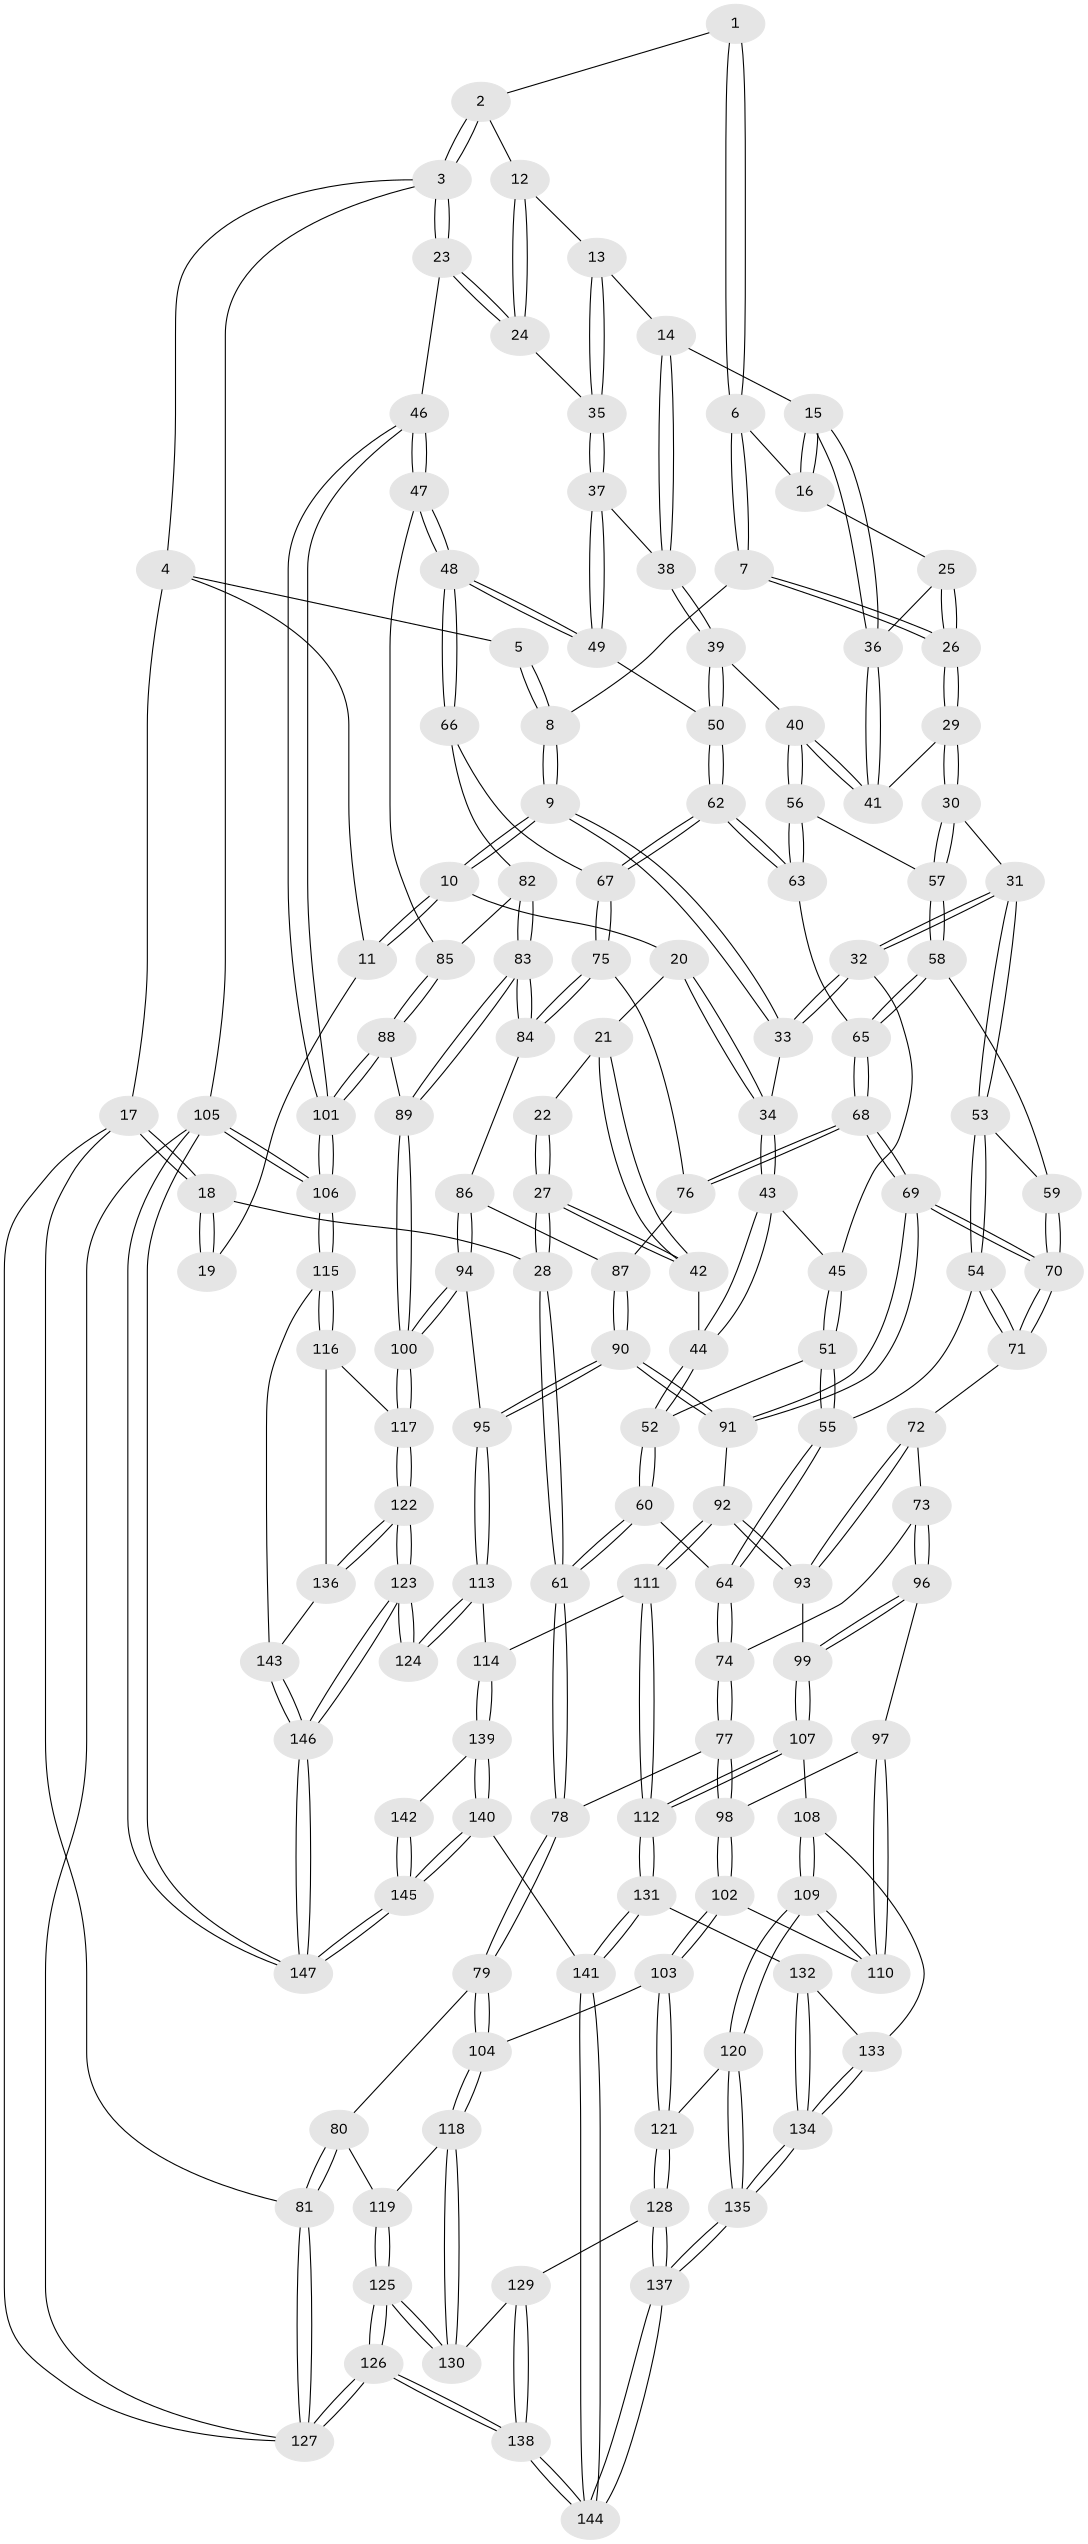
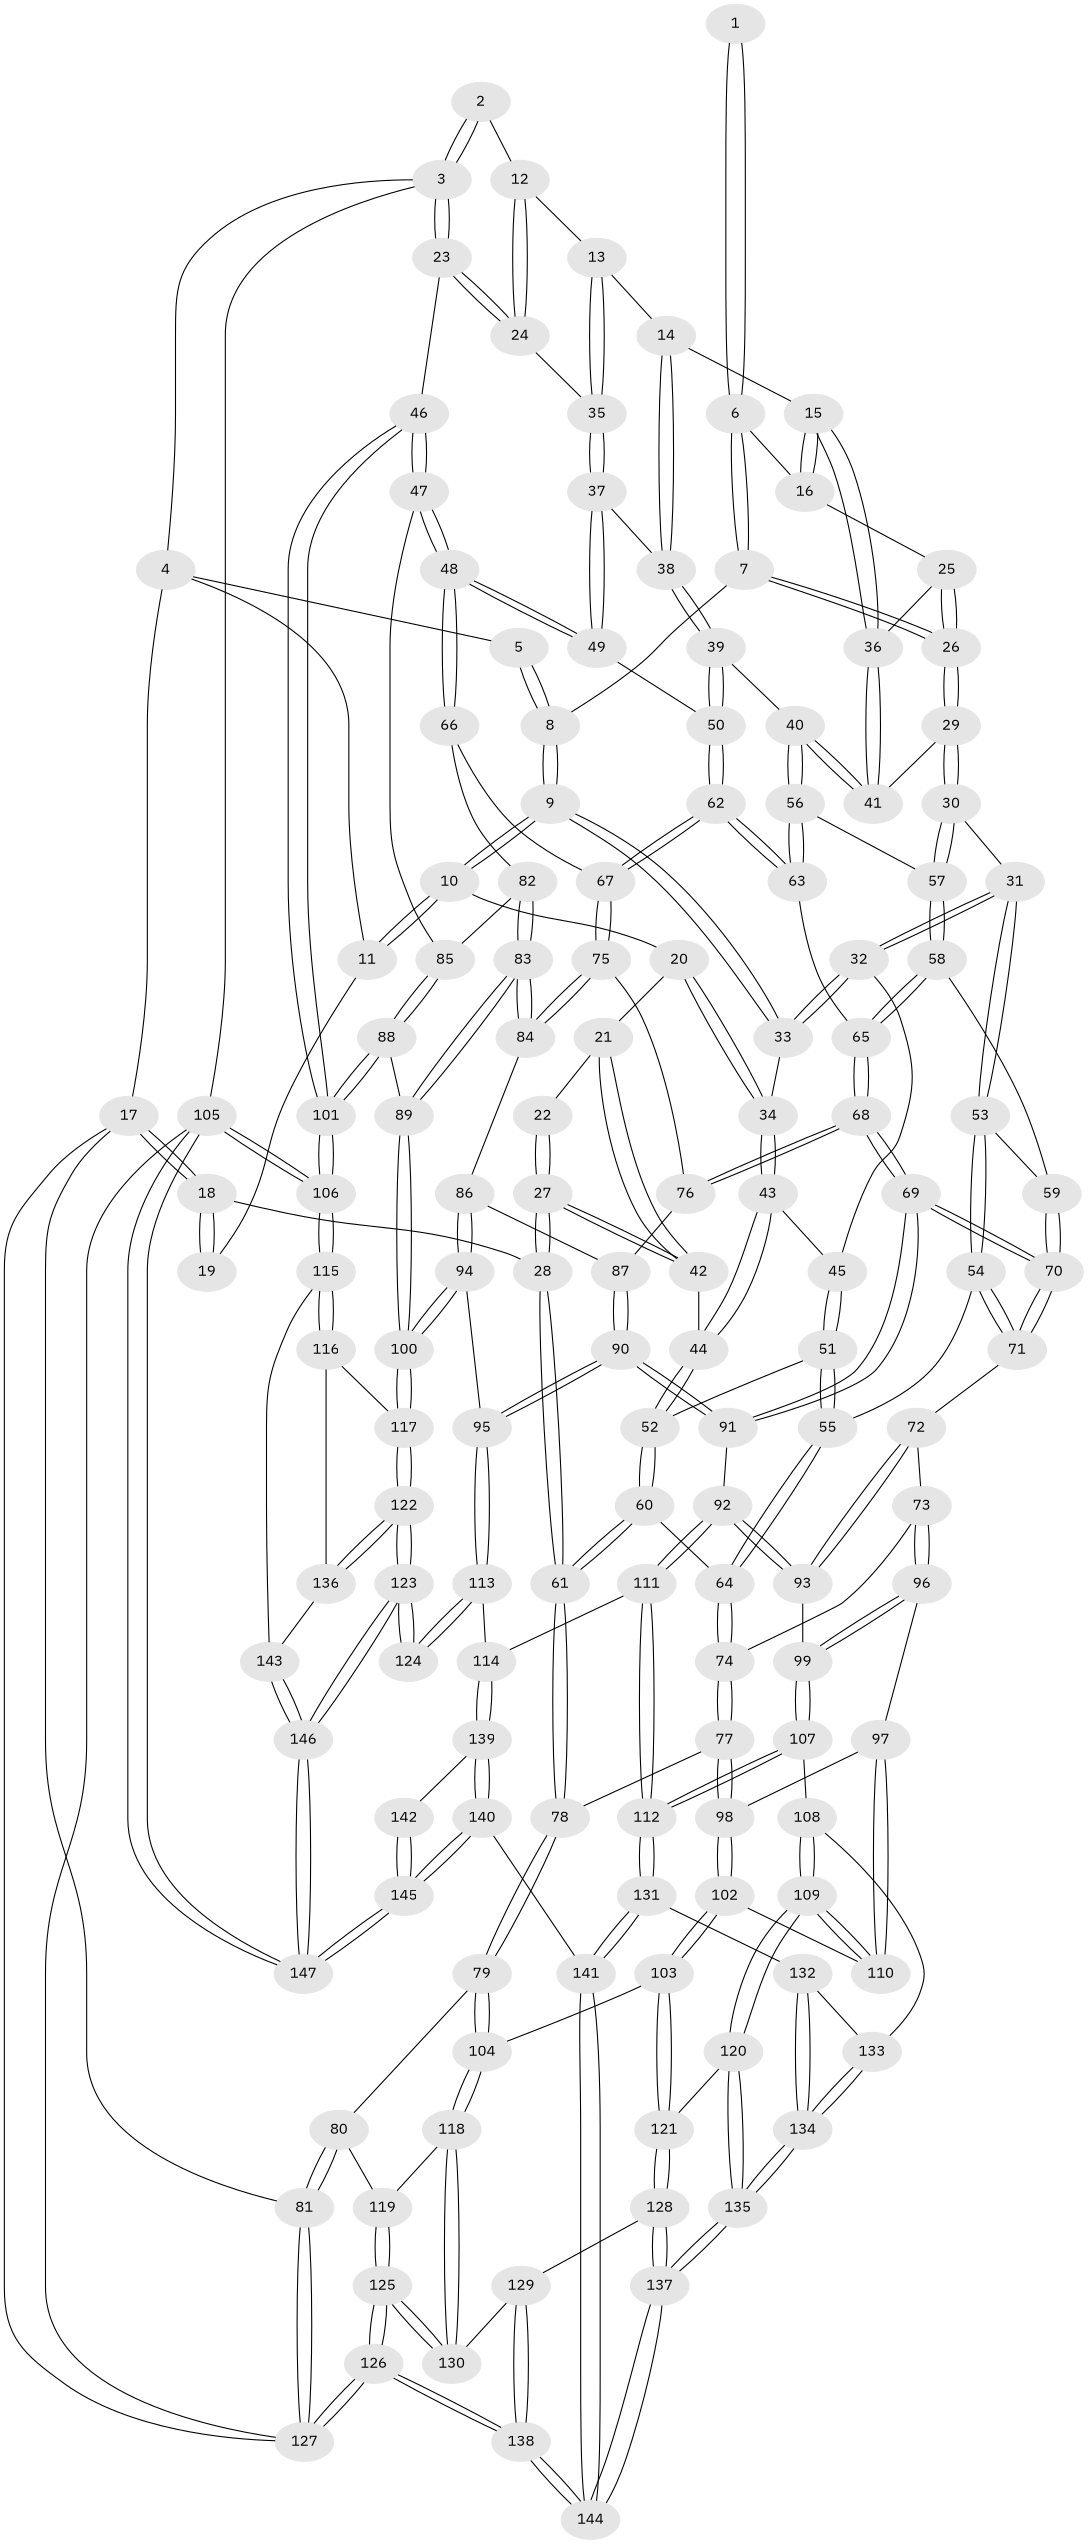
(608, 63) -> none
